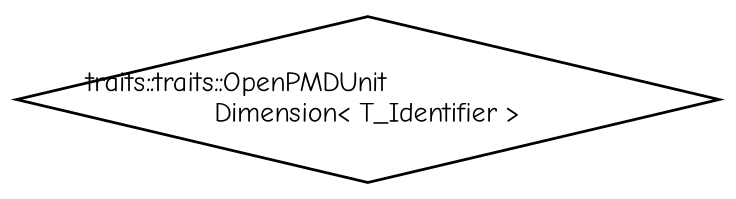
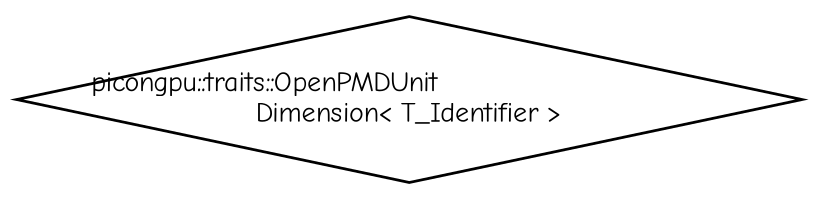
(368, 100) -> (409, 100)
